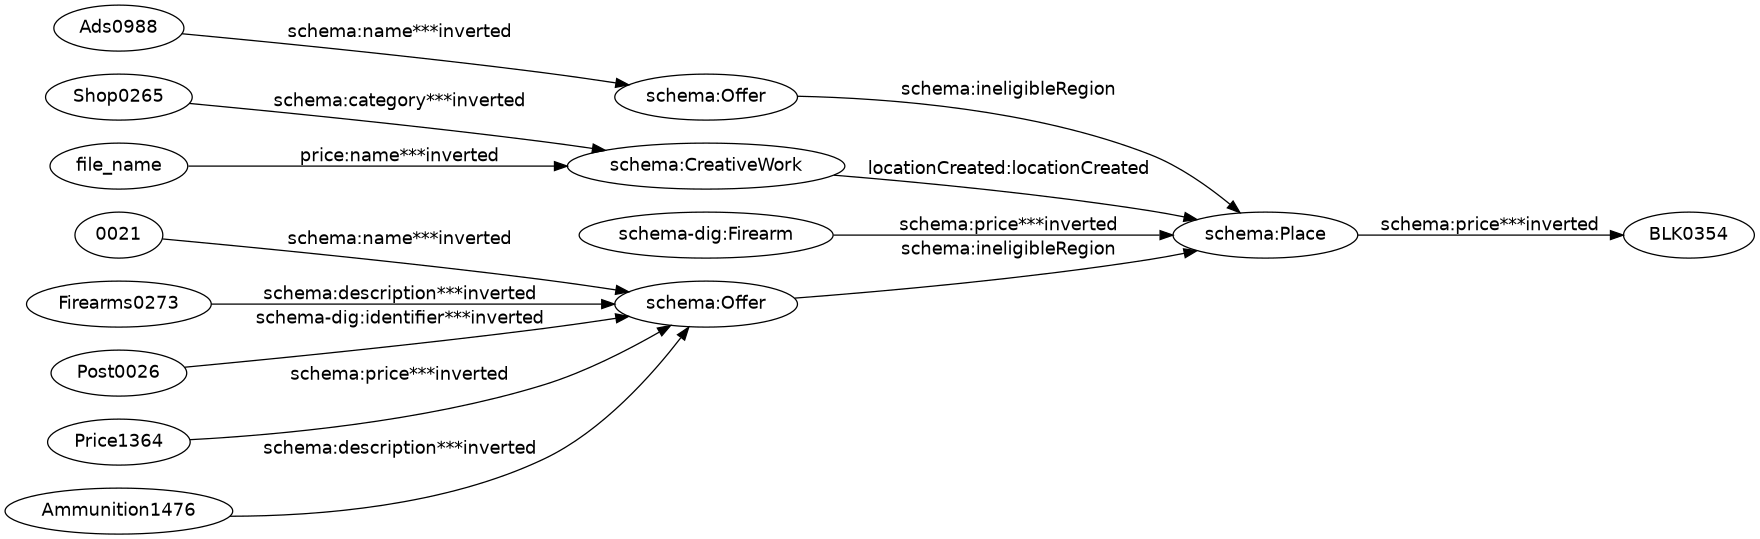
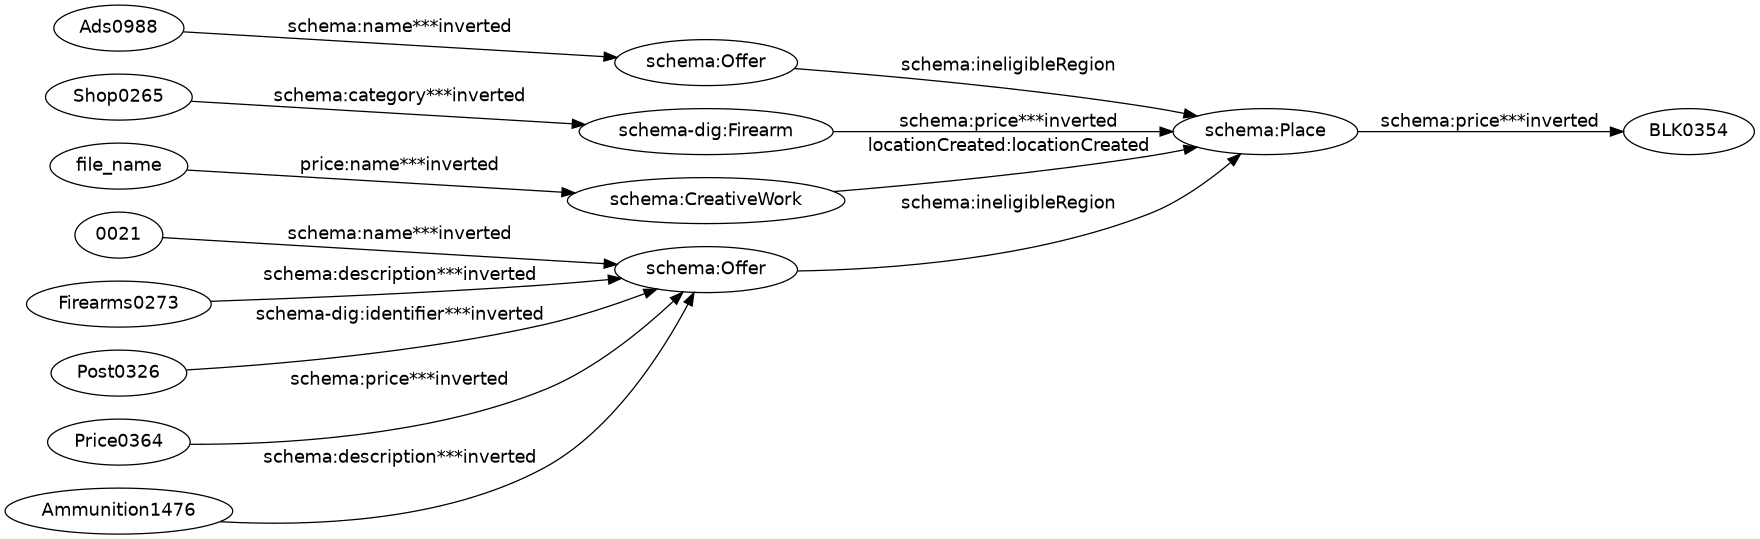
(391, 124) -> (382, 113)
(119, 373) -> (119, 373)
(119, 442) -> (119, 442)
